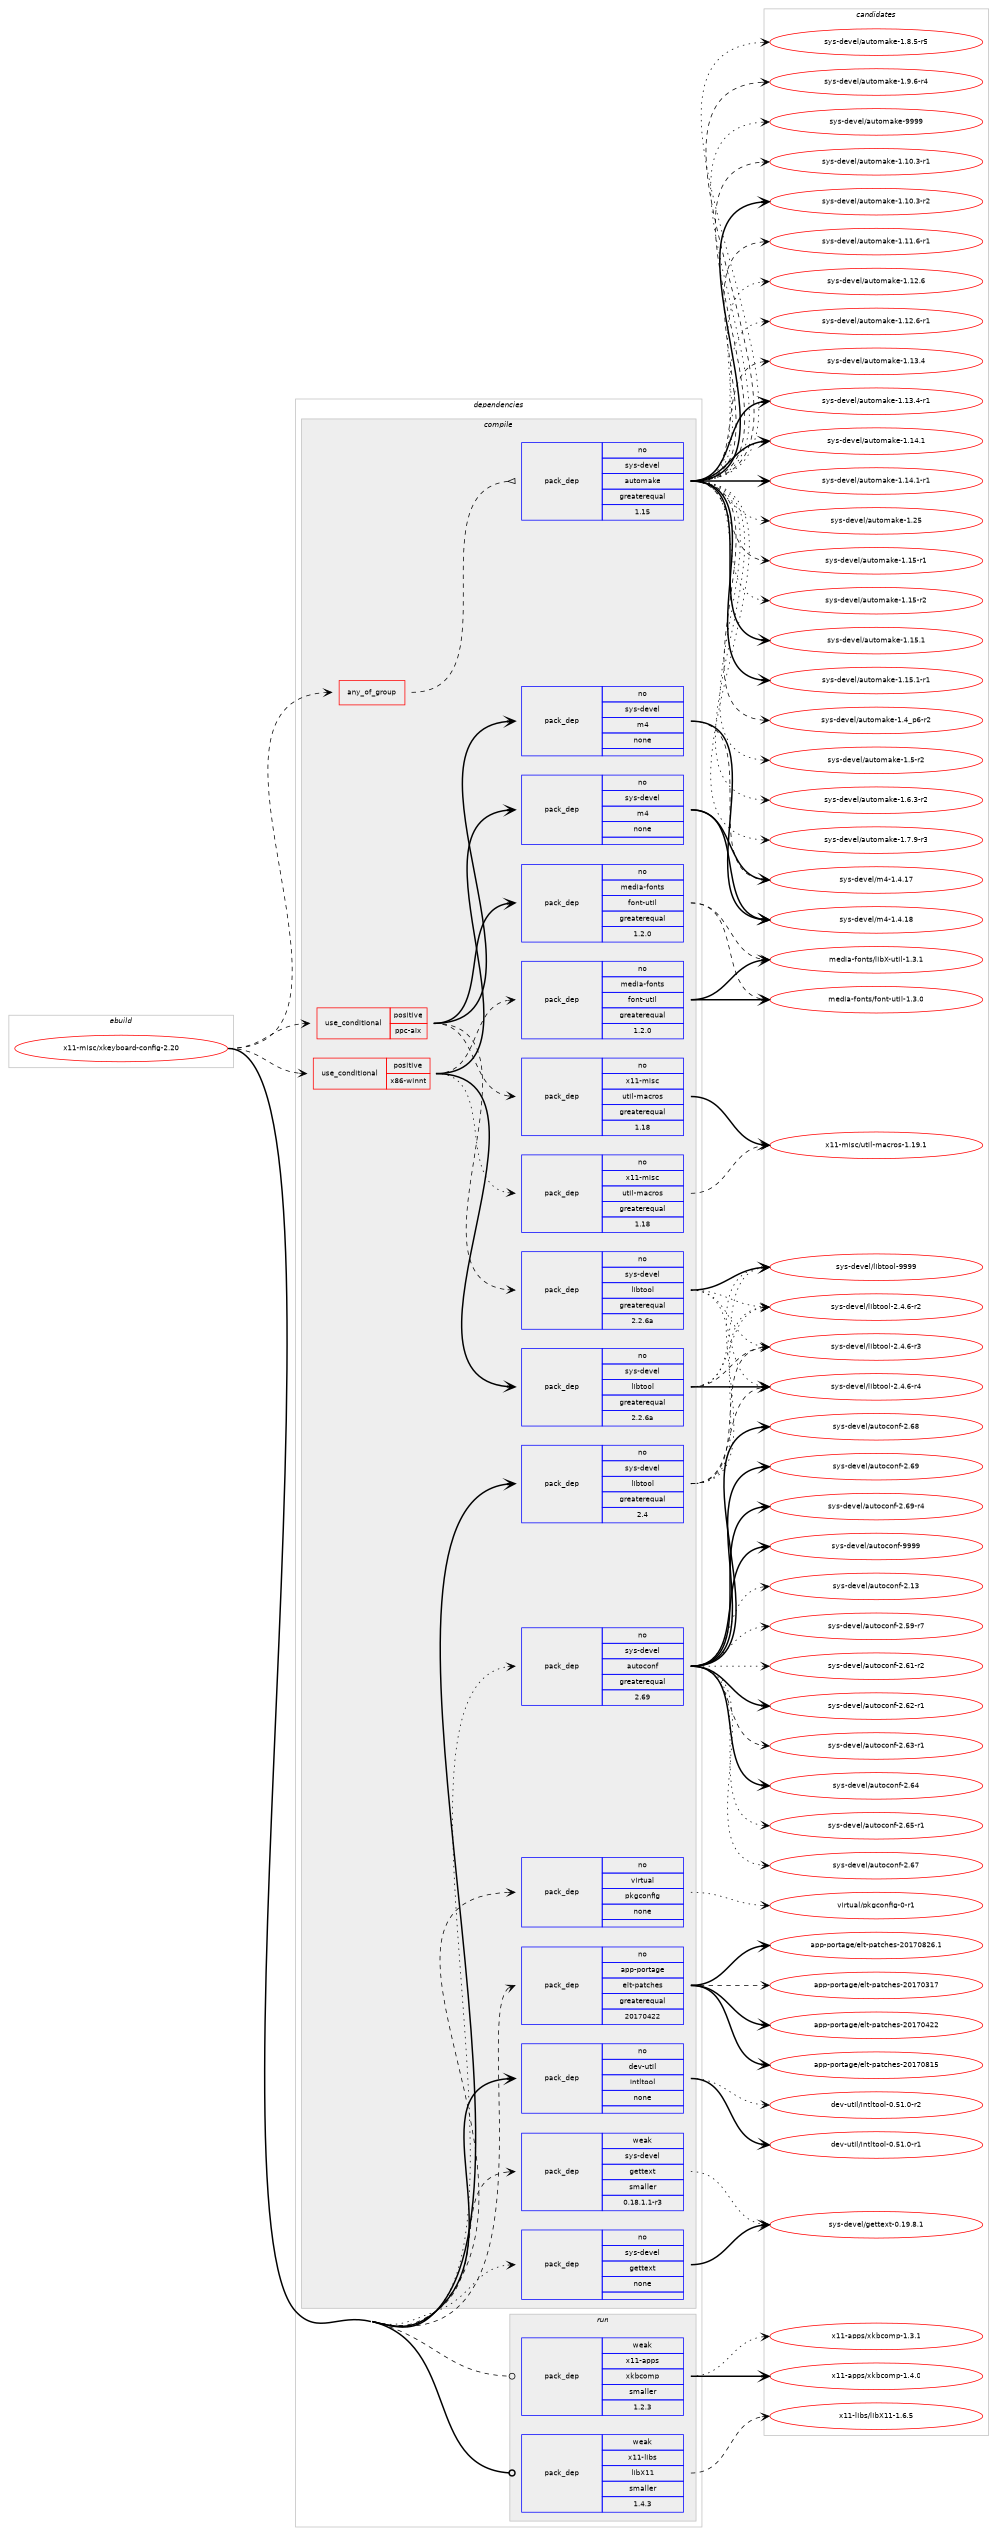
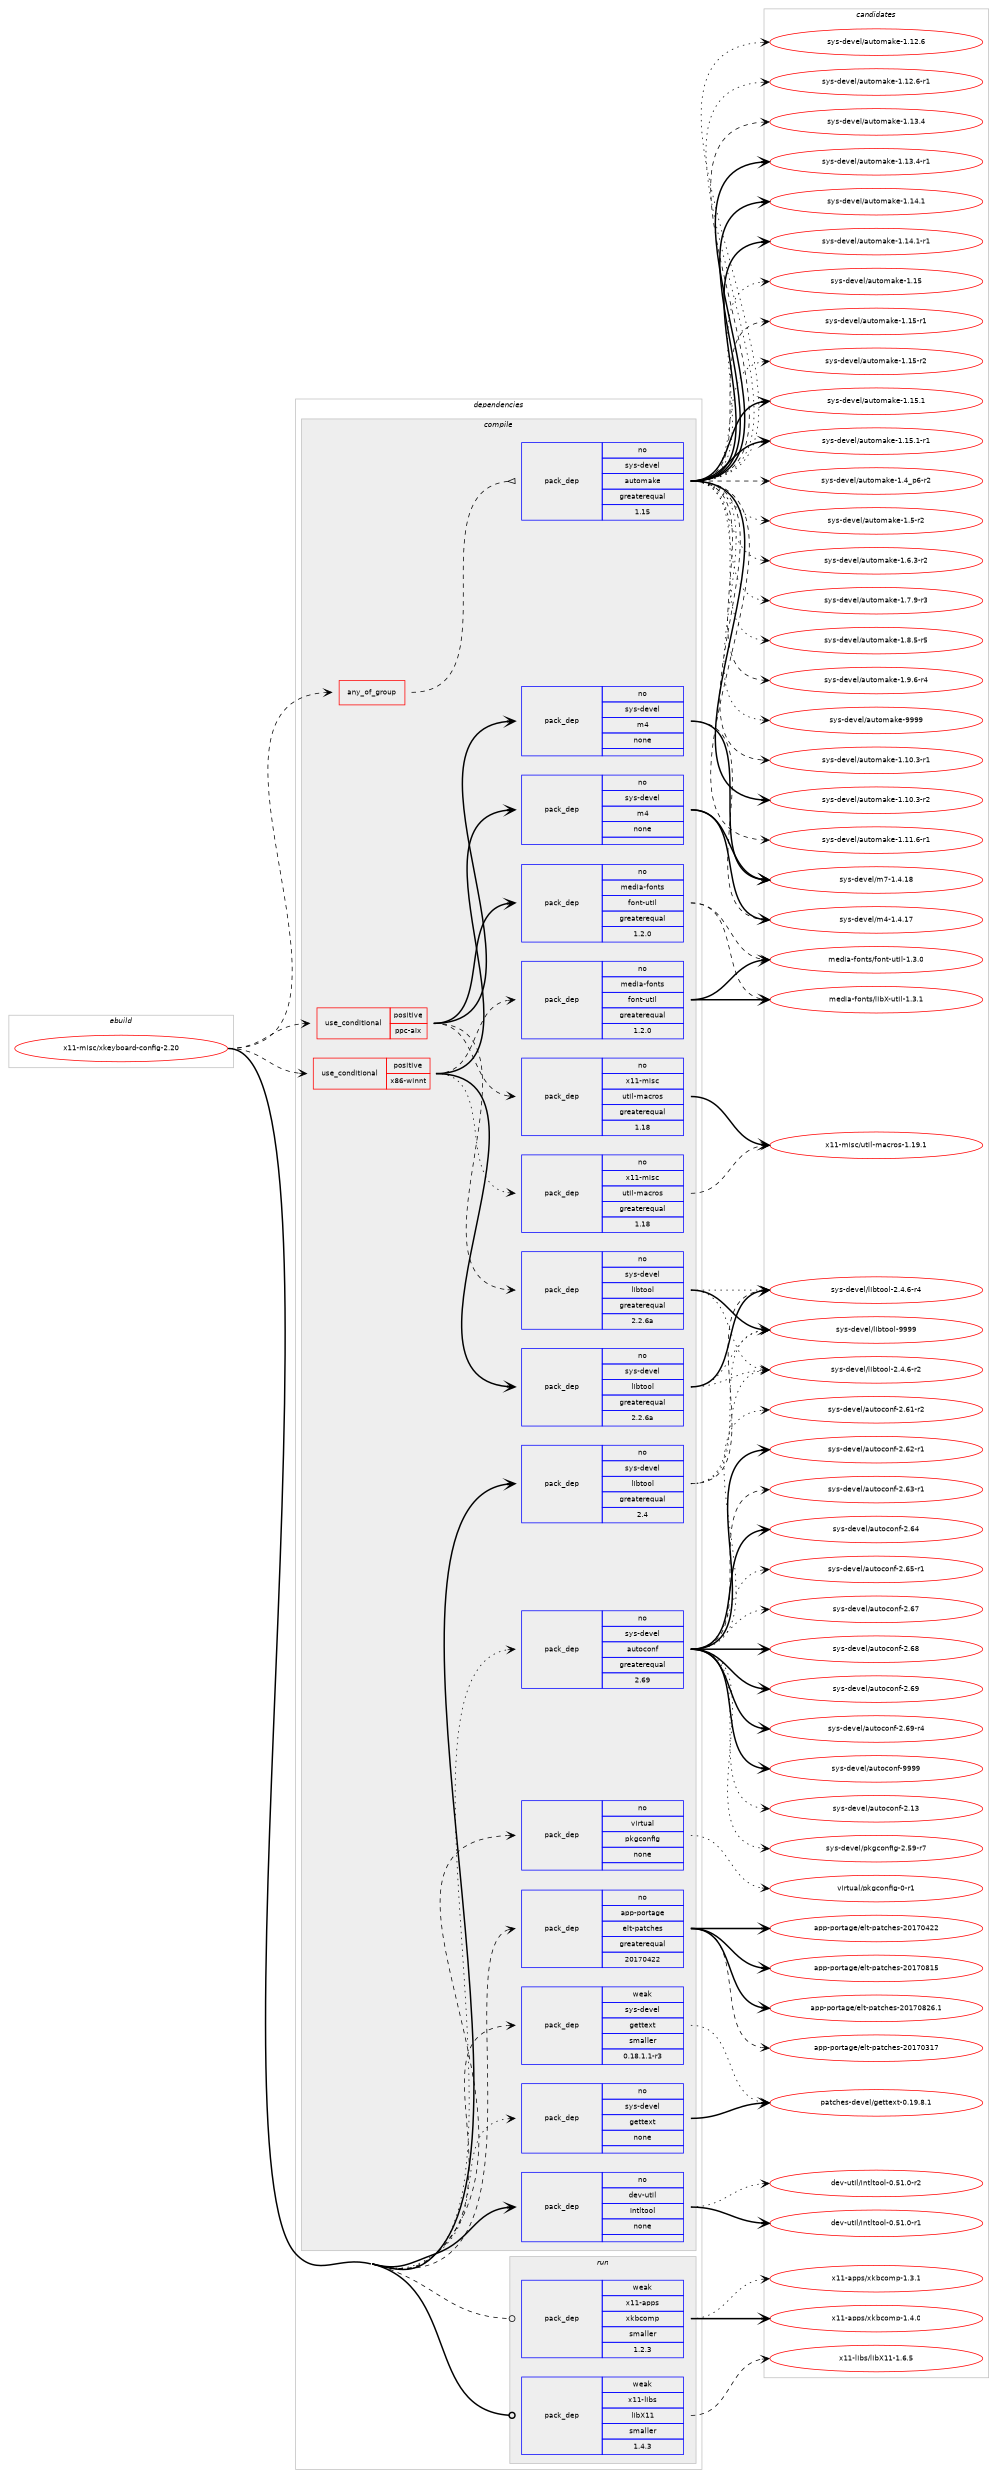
(876, 521) -> (876, 282)
(876, 920) -> (876, 880)
(876, 1347) -> none
(876, 1626) -> (876, 1849)
(876, 2225) -> (876, 2103)
